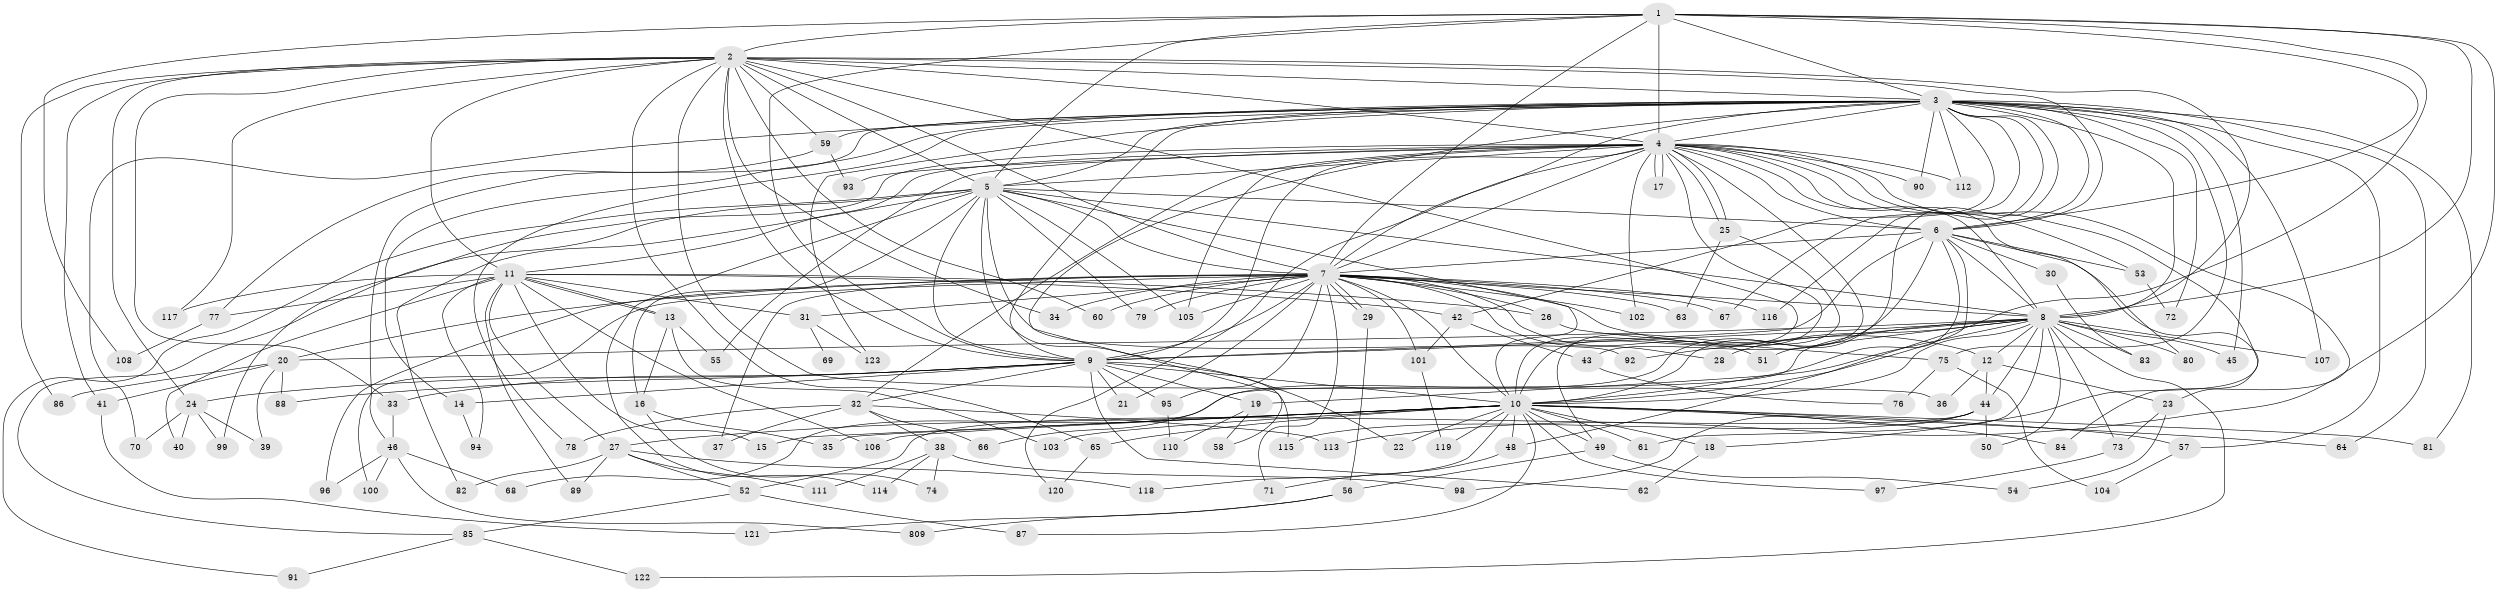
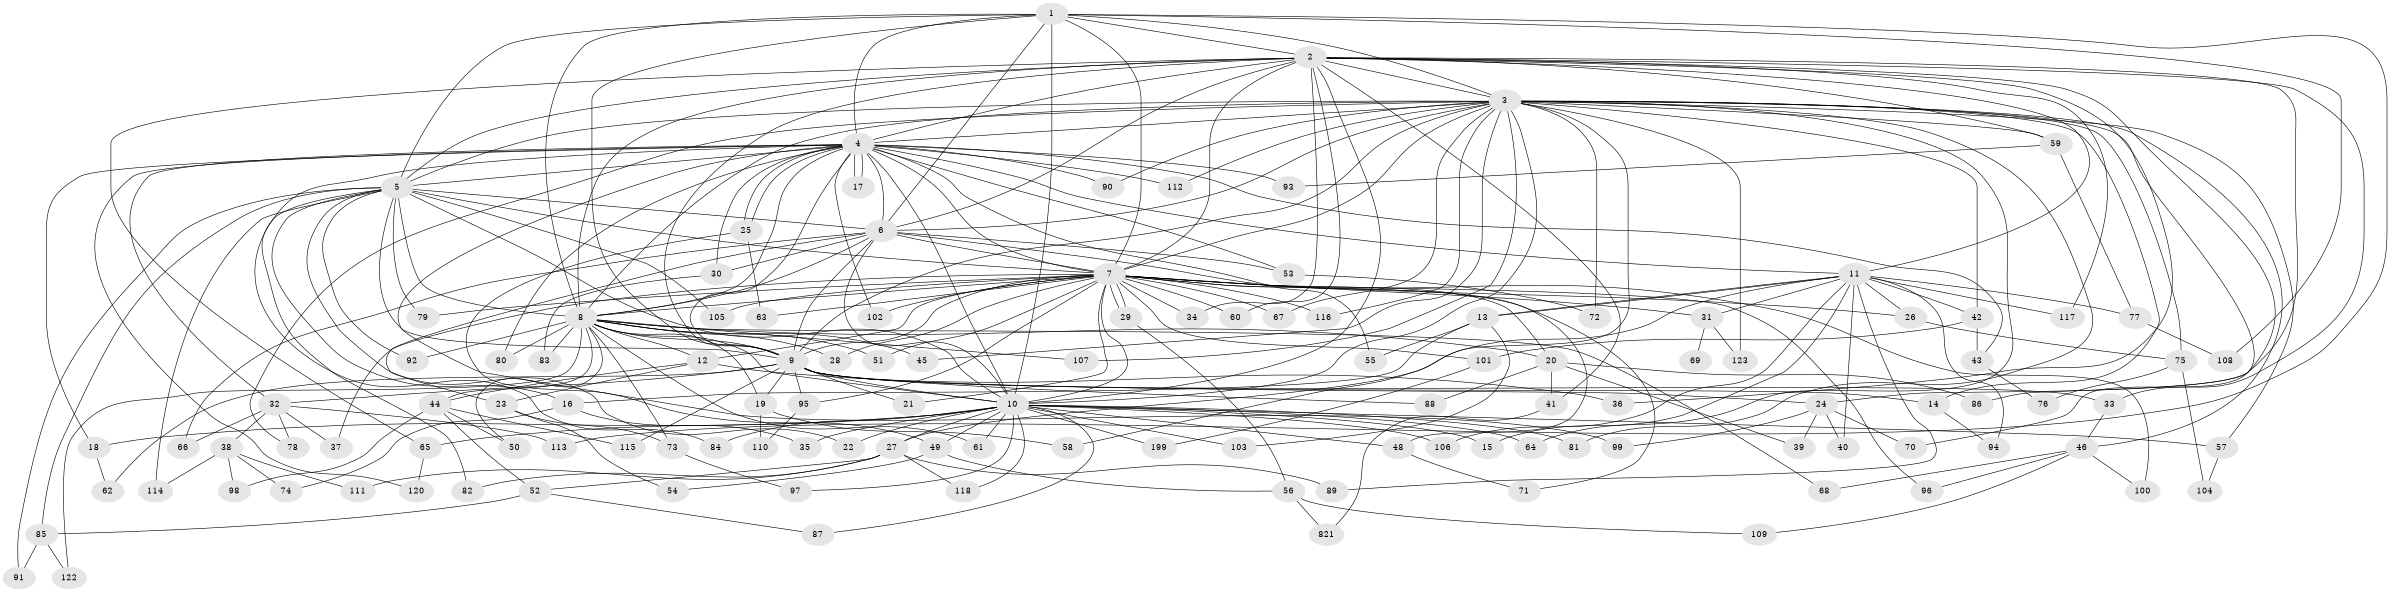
(1259, 181) -> (753, 178)
(1444, 448) -> (1159, 448)
(752, 535) -> (1327, 535)
(917, 535) -> (1760, 535)
